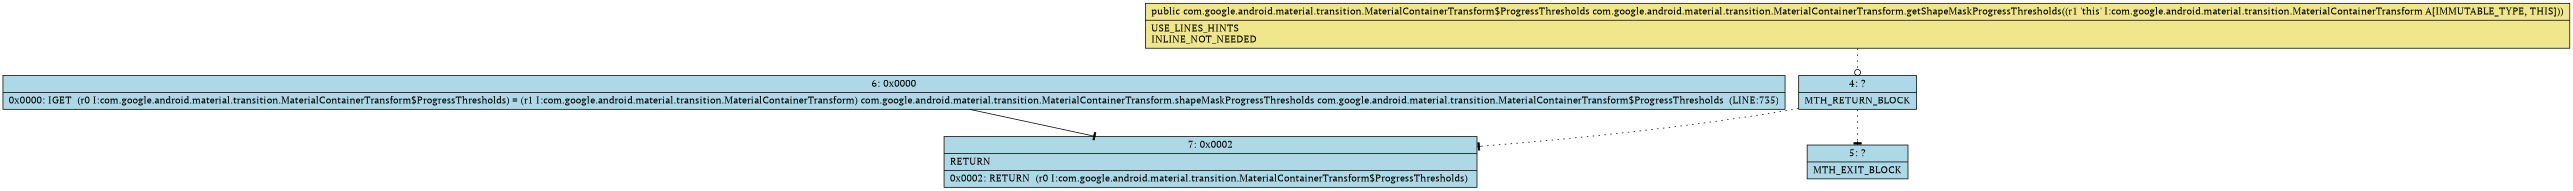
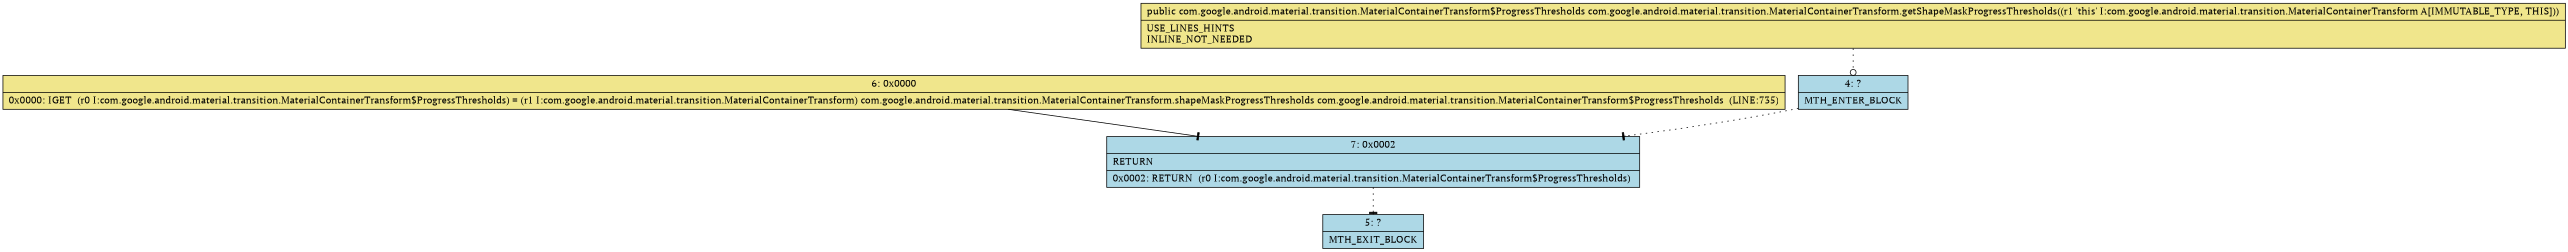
(894, 92) -> (894, 92)
(1858, 100) -> (1853, 100)
(1858, 125) -> (1373, 199)
